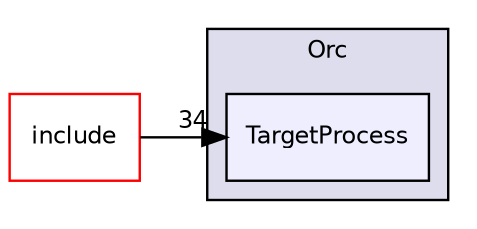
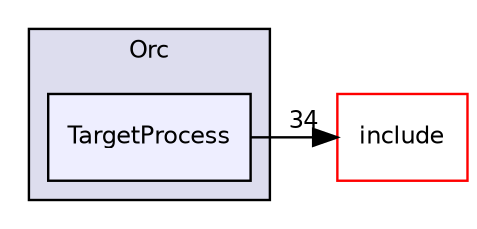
(171, 137) -> (285, 137)
